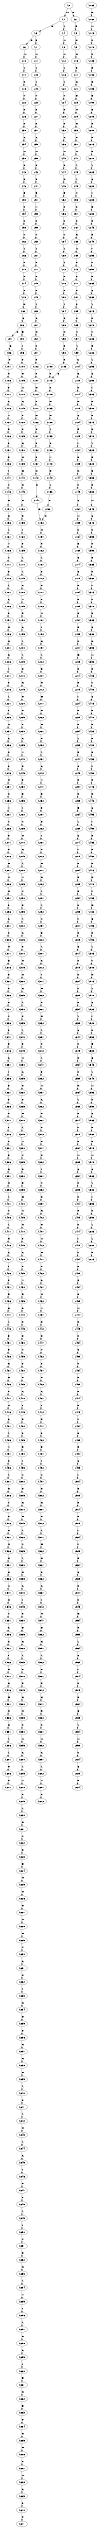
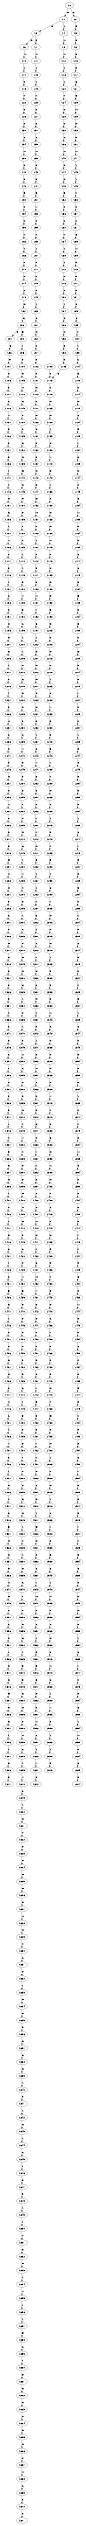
(45, 515) -> (50, 512)
